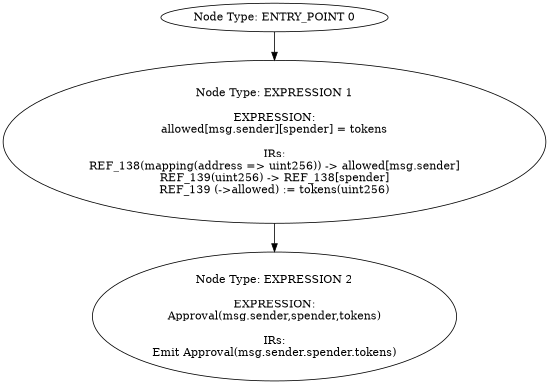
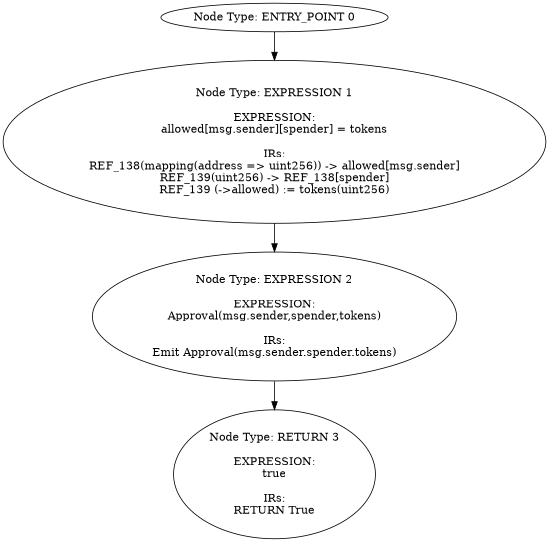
none -> (275, 474)
